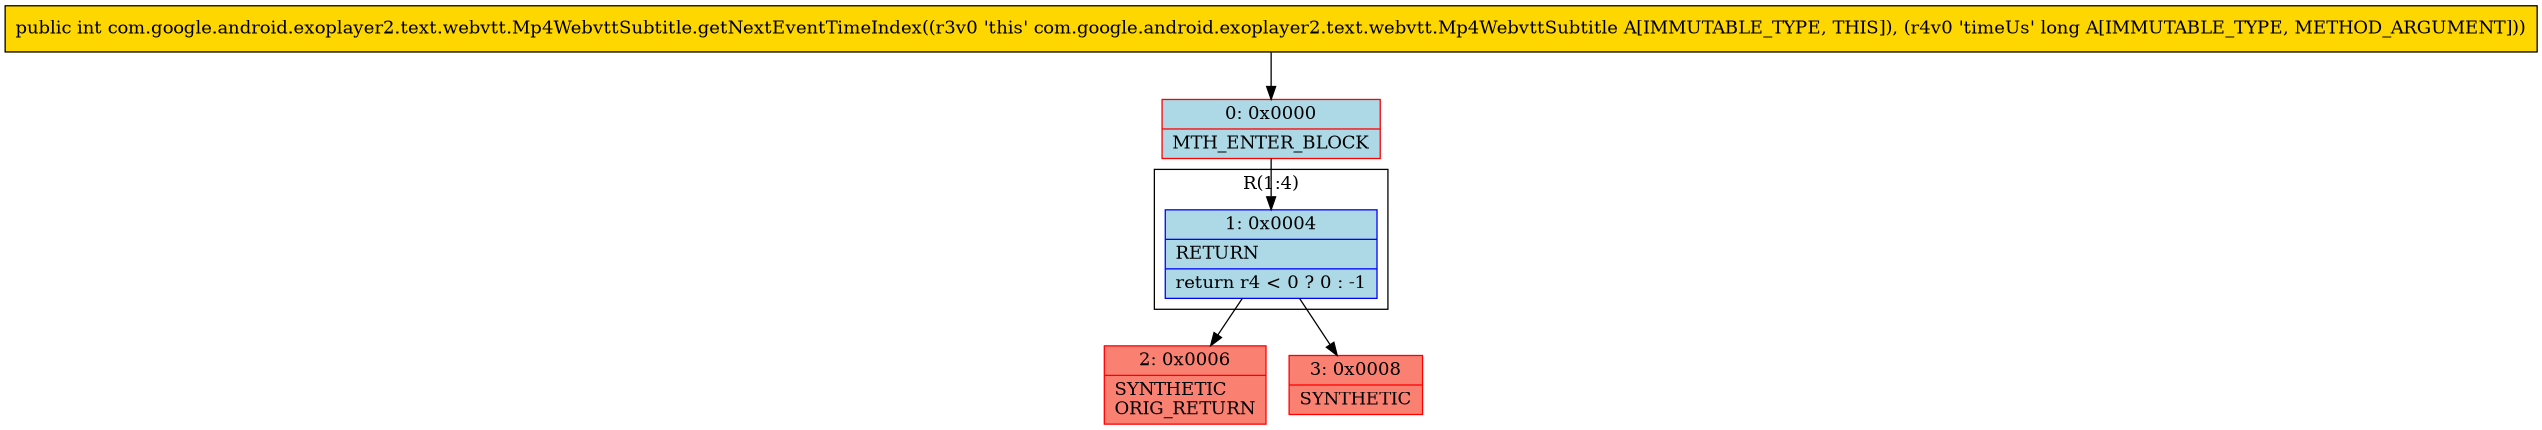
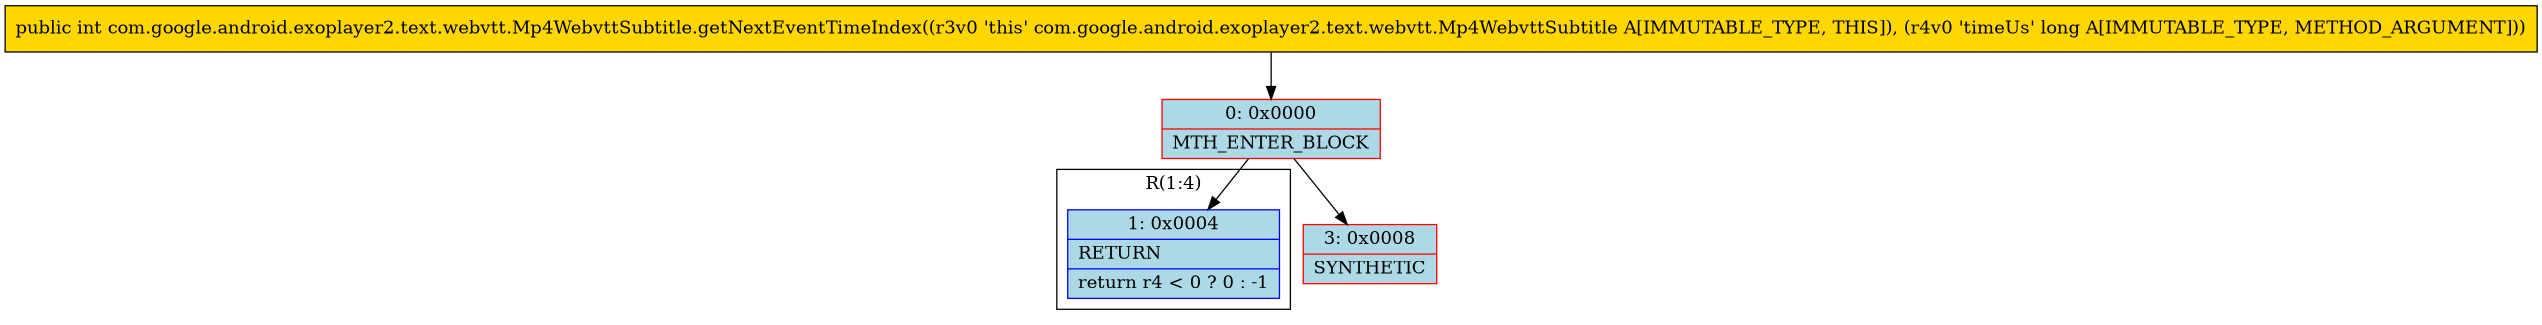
(1315, 322) -> (1317, 187)
(1185, 385) -> none
(1356, 385) -> (1370, 254)
